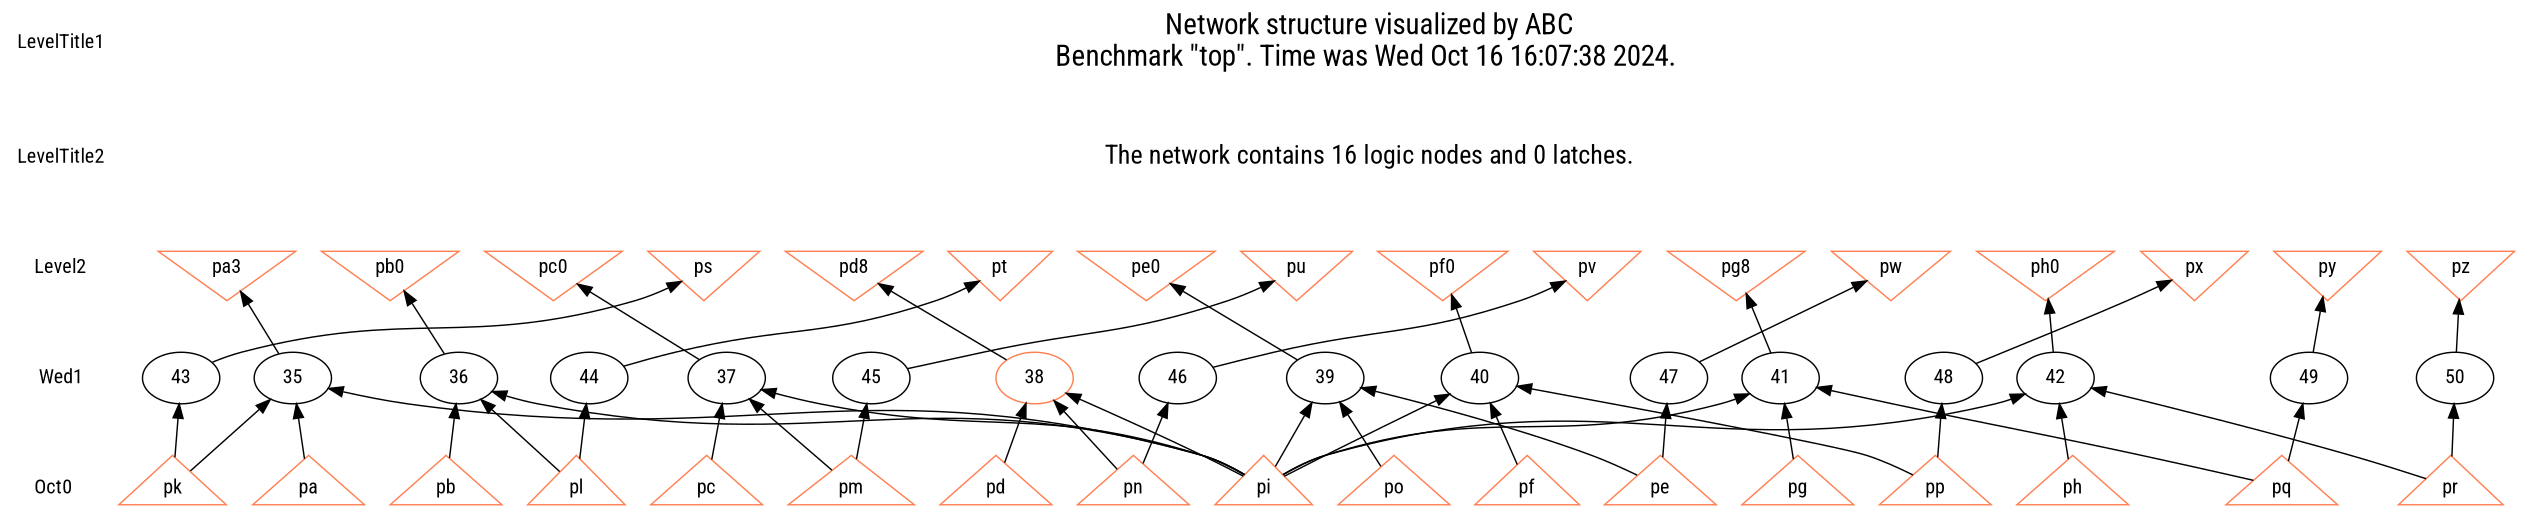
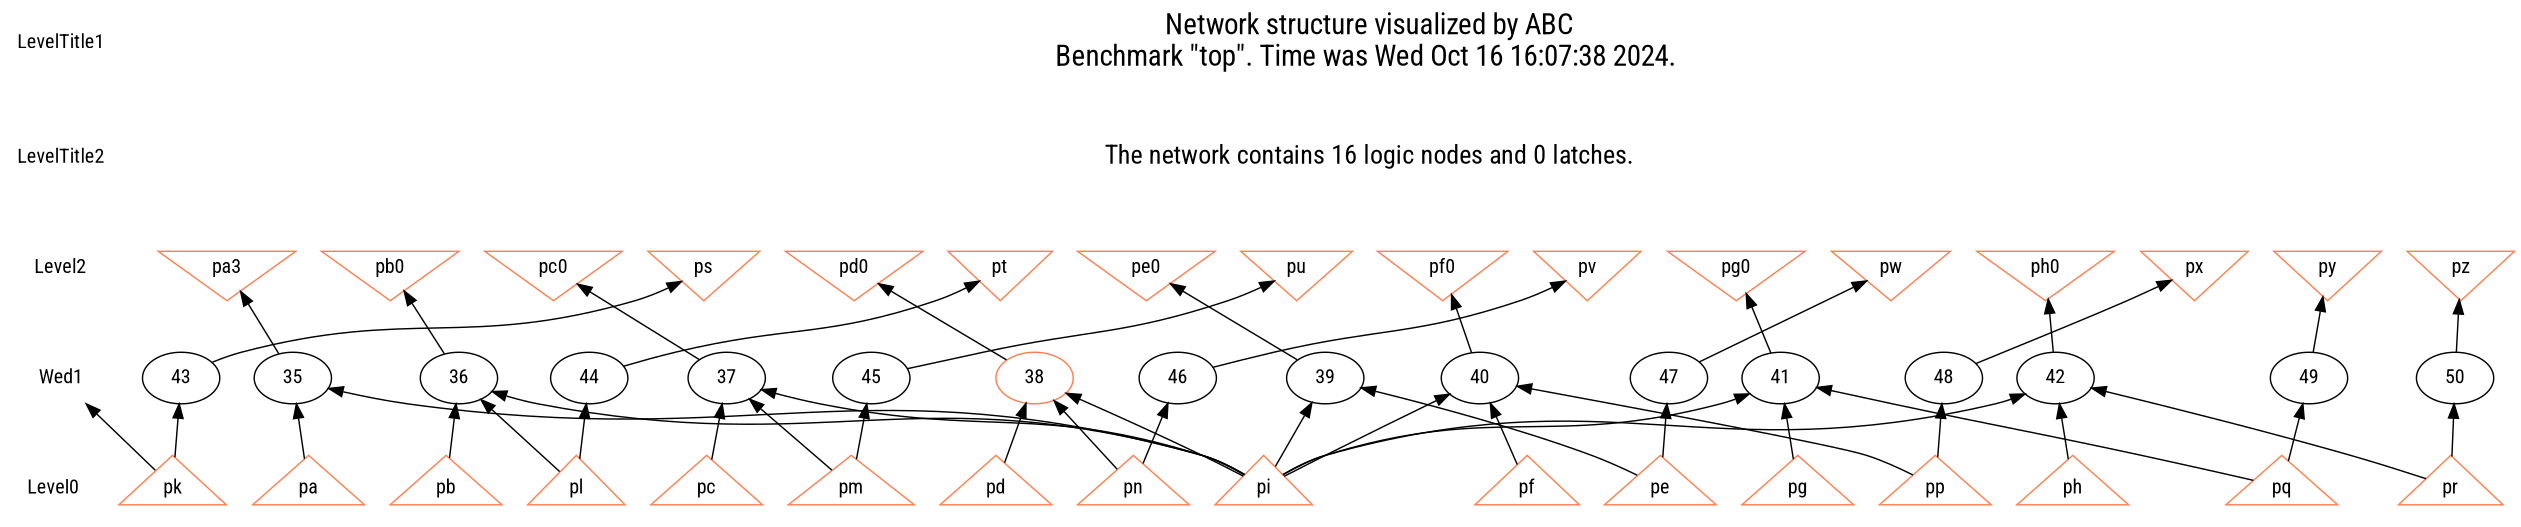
(854, 268) -> (854, 268)
(1736, 268) -> (1736, 268)
(225, 440) -> (126, 442)
(54, 488) -> (54, 488)
(1394, 488) -> none
